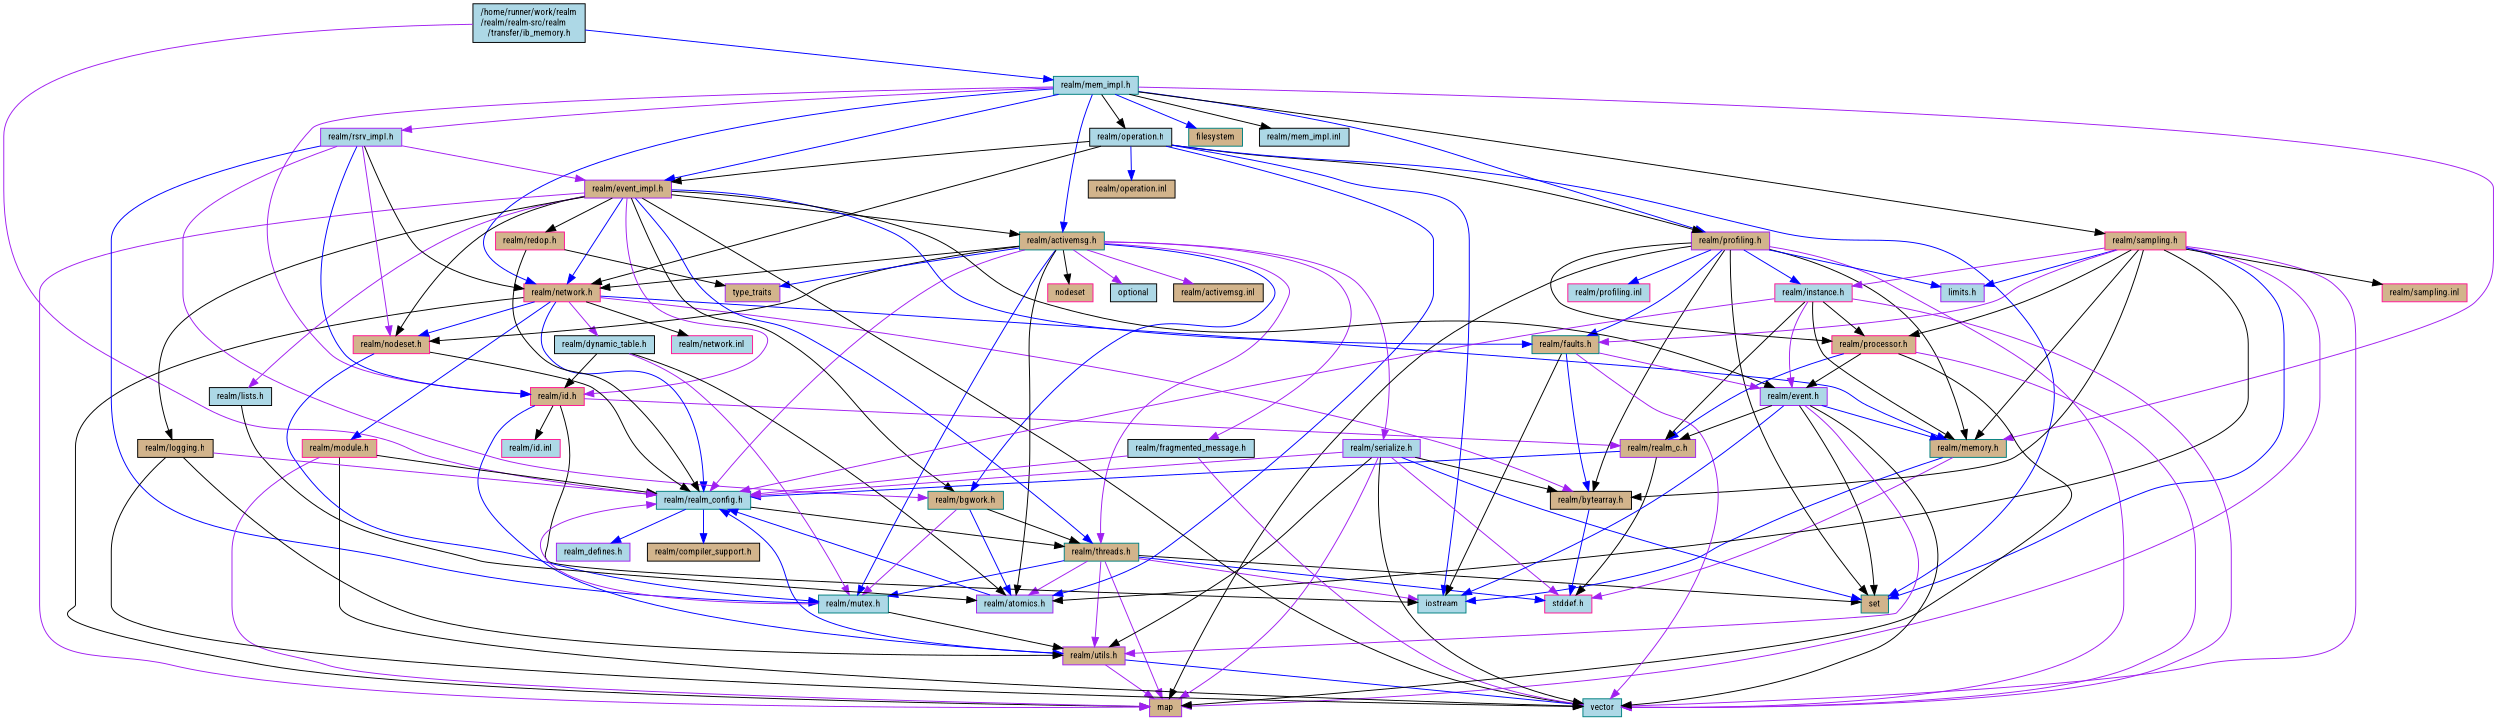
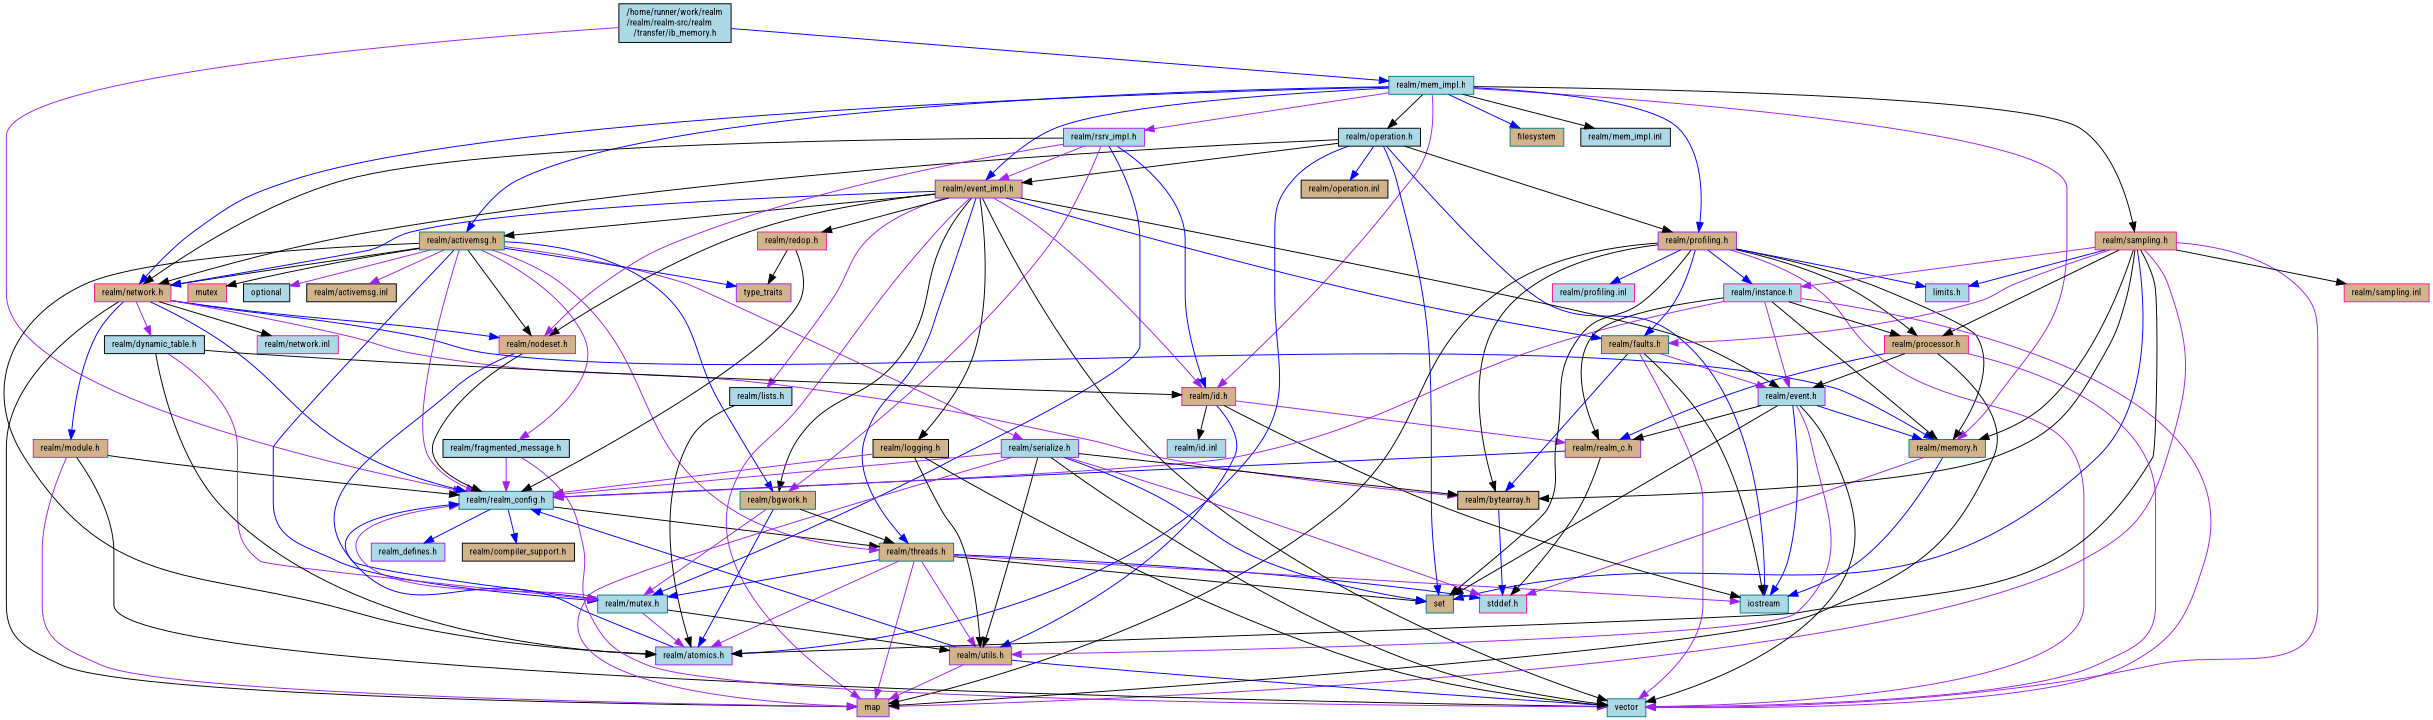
(1070, 293) -> (207, 293)
none -> (659, 627)
